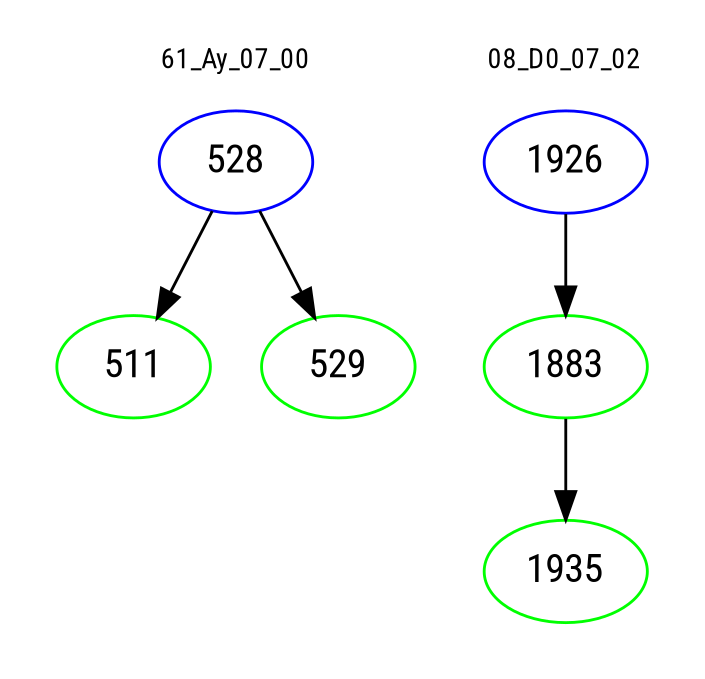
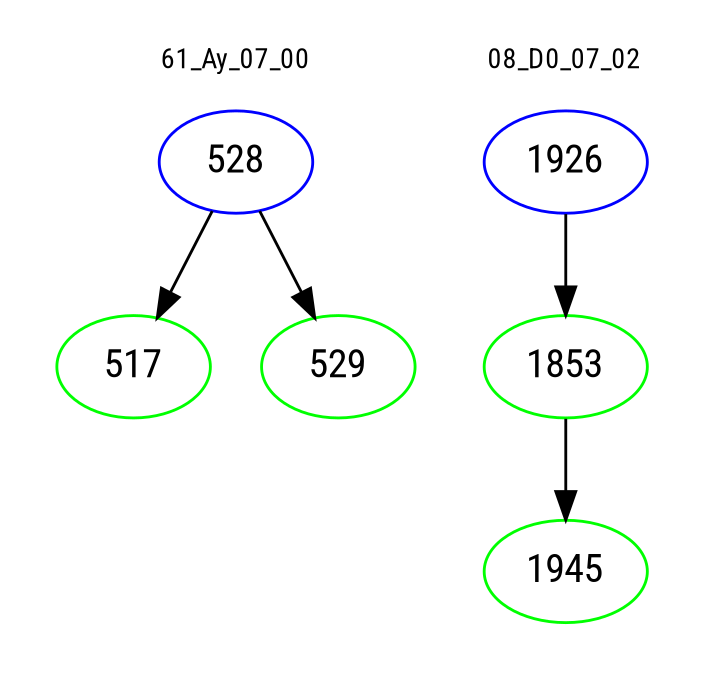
(134, 367) -> (134, 367)
(566, 367) -> (566, 367)
(566, 571) -> (566, 571)
